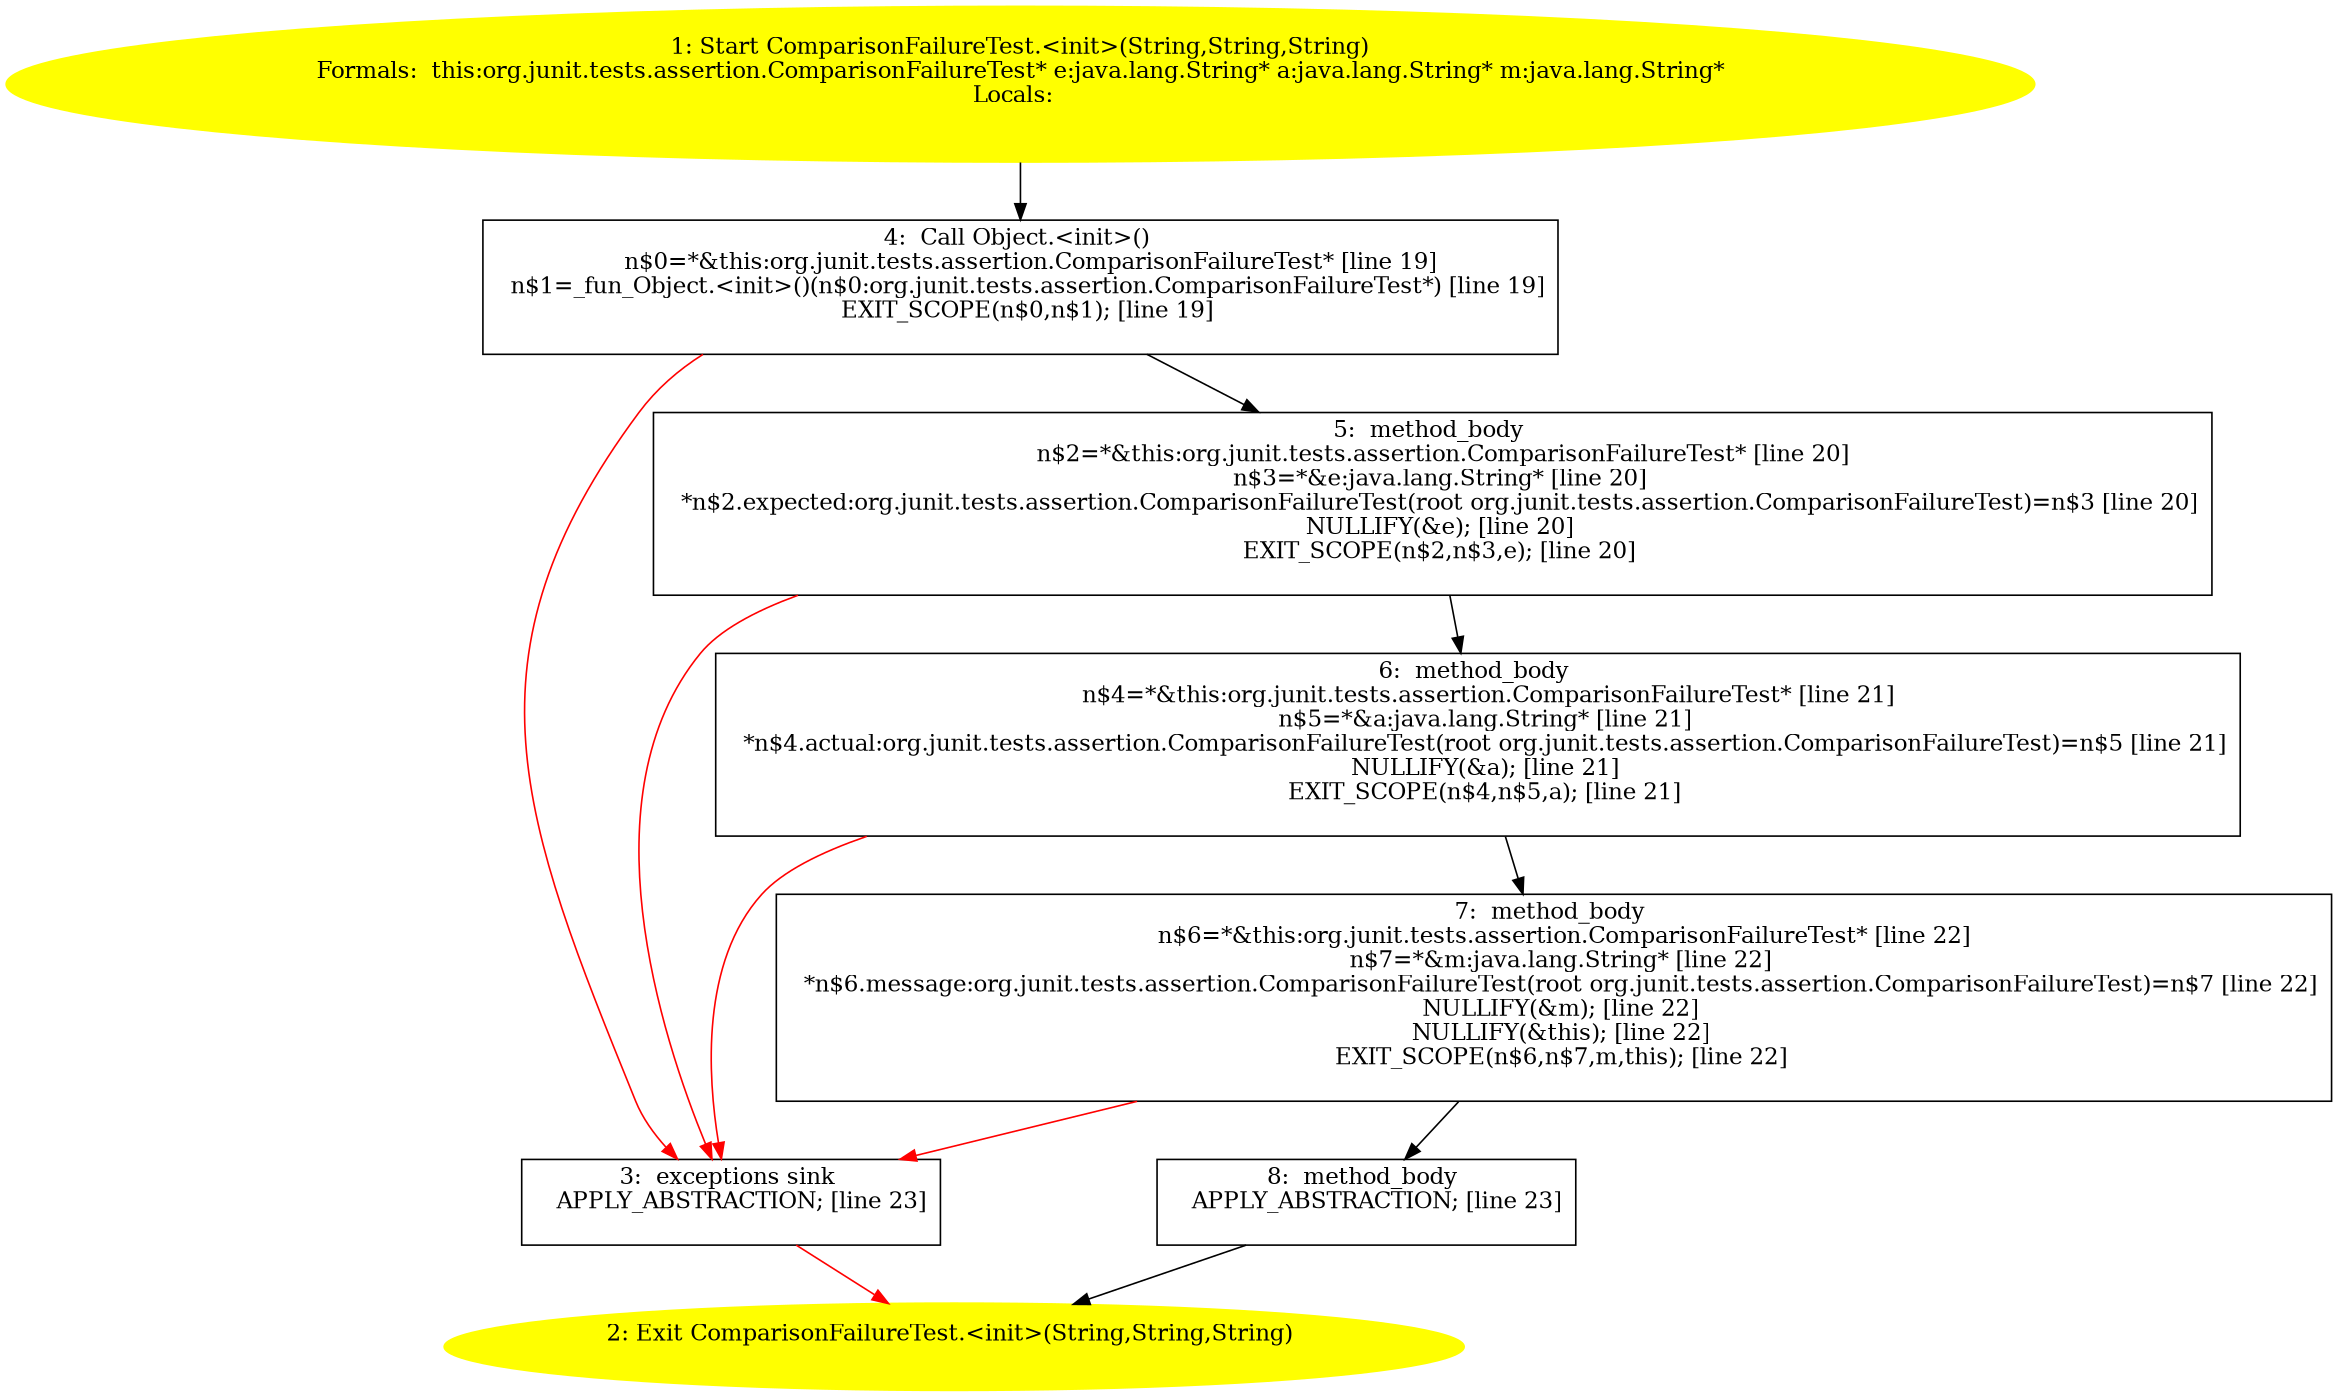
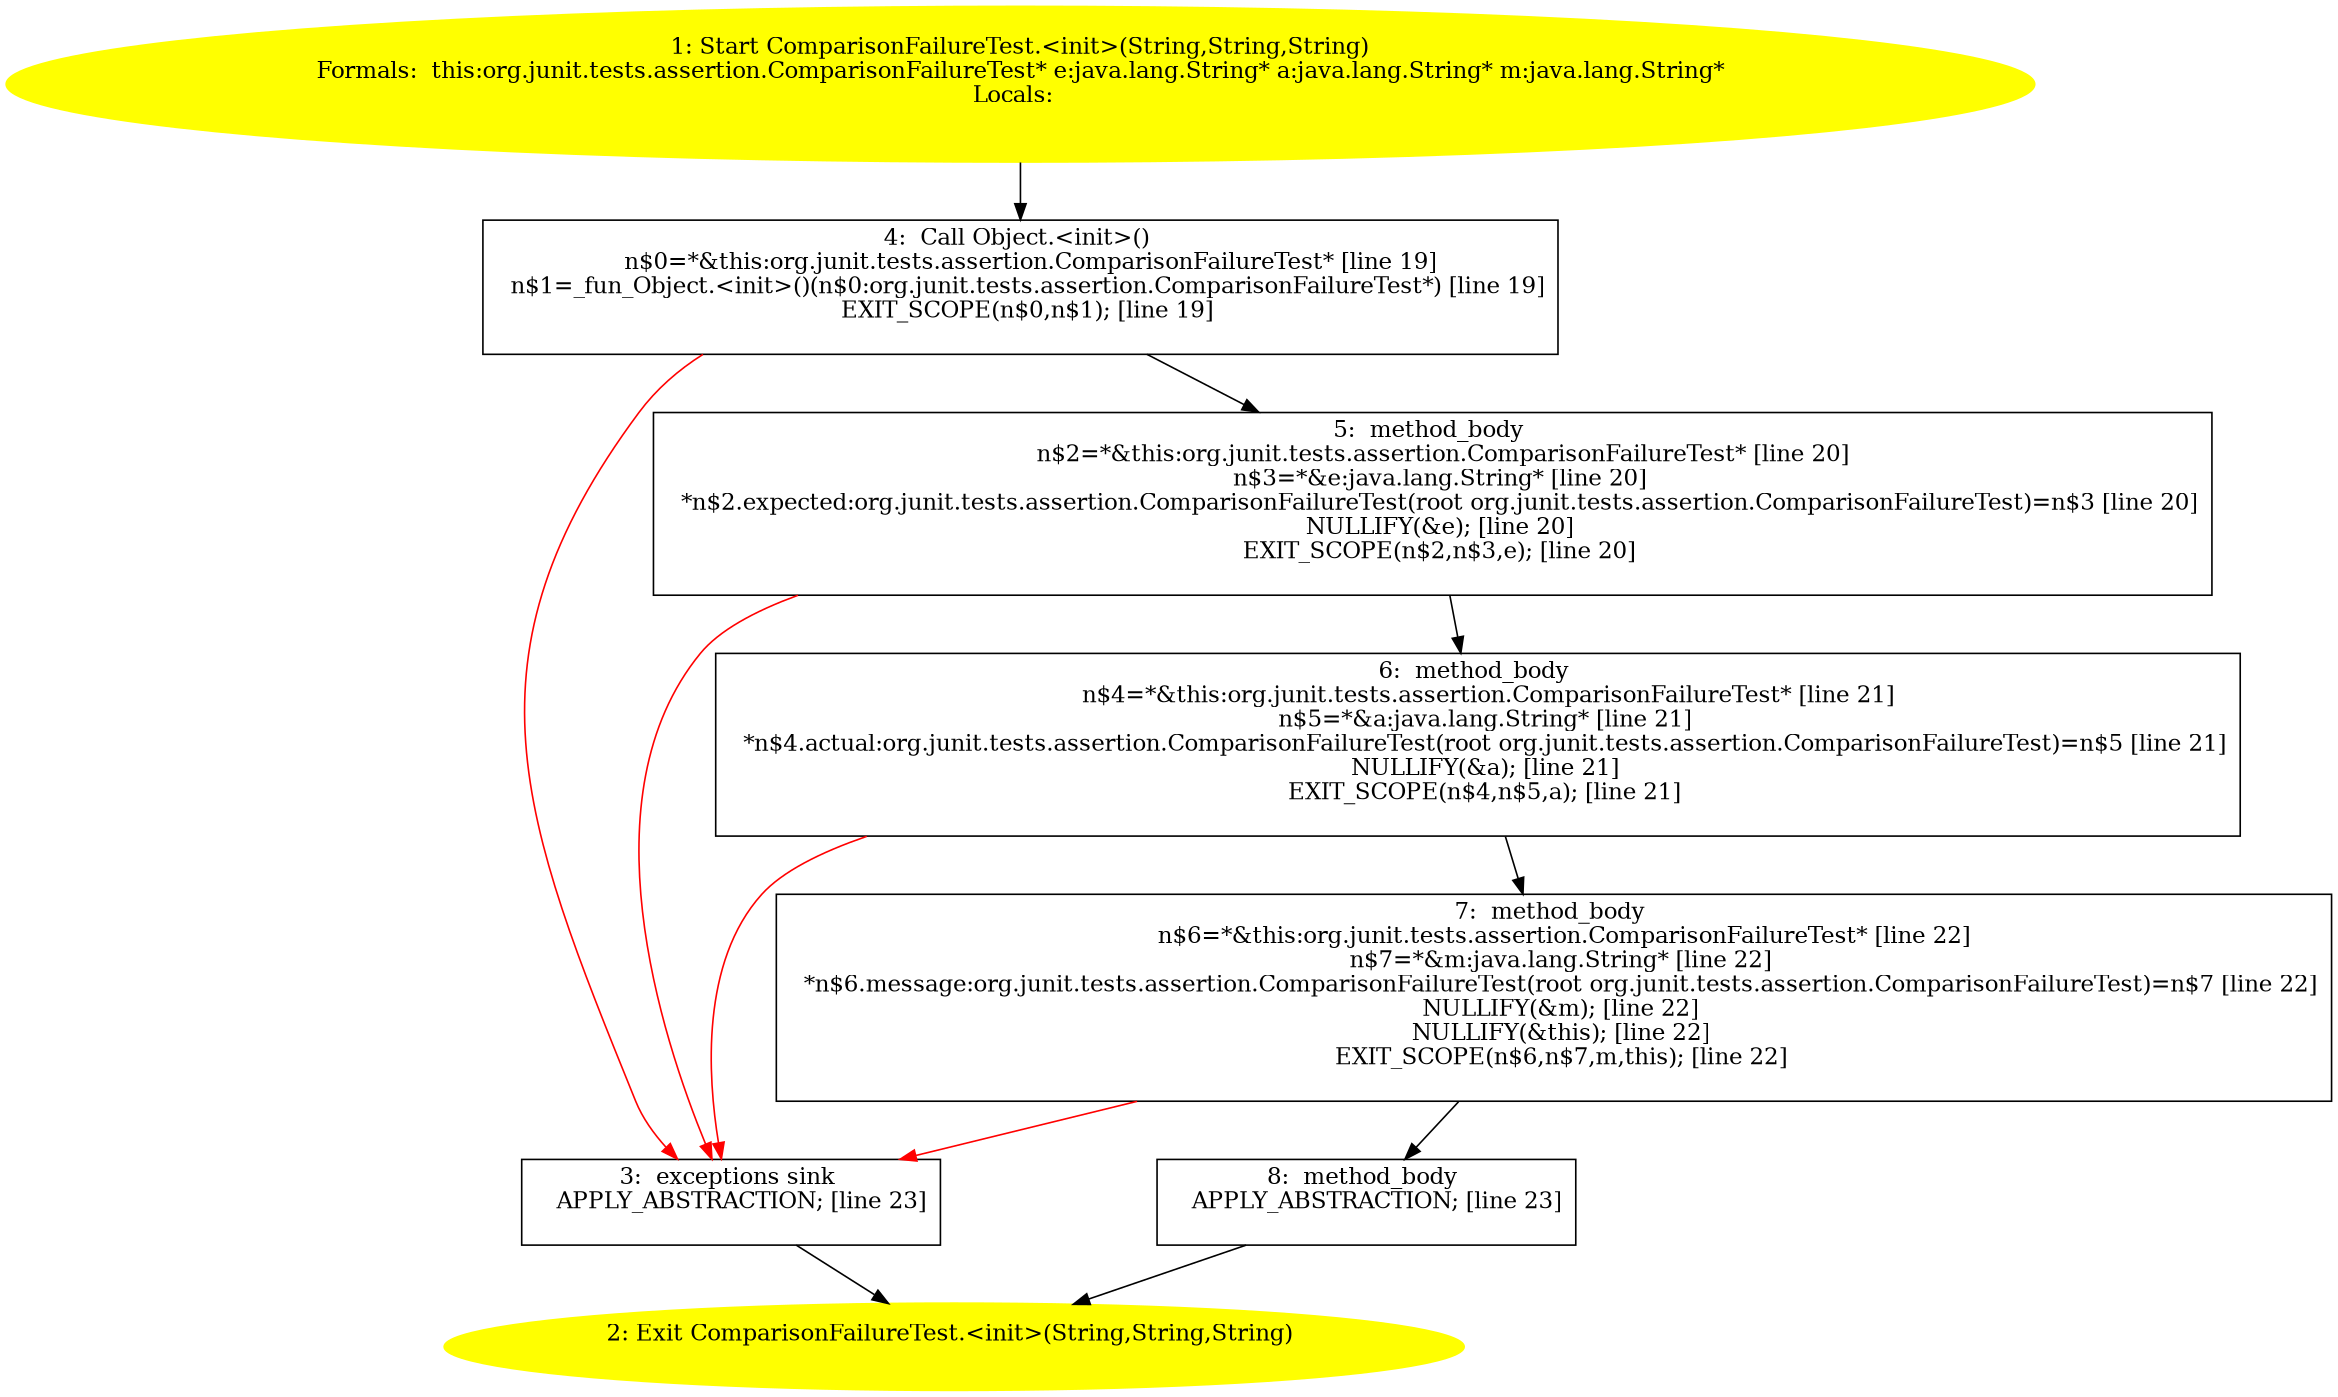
(835, 1270) -> (835, 1270)
